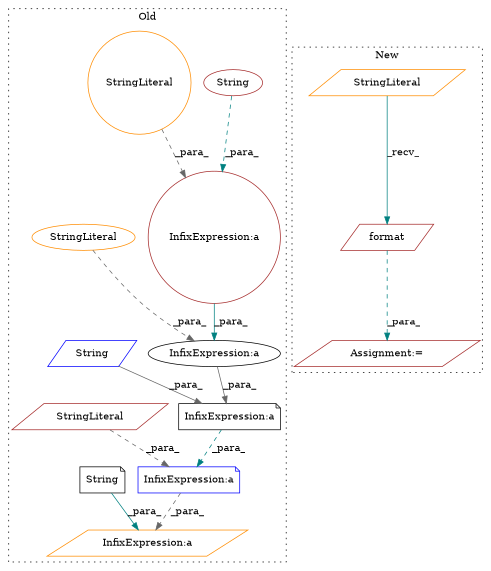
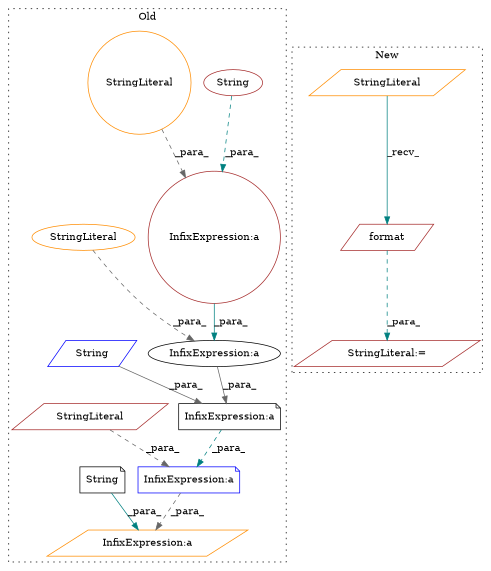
(387, 354) -> (387, 354)
